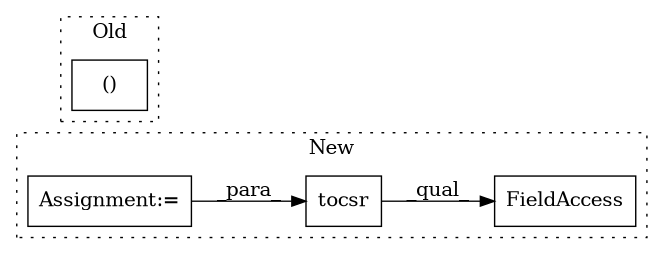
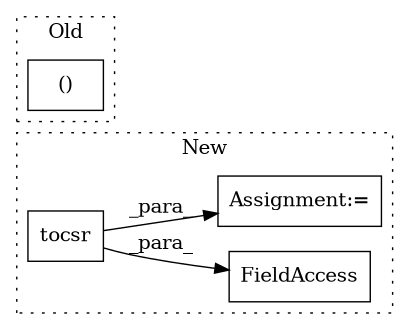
(438, 191) -> (161, 244)
(242, 201) -> (154, 223)
